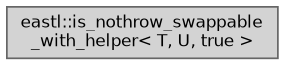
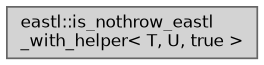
(142, 33) -> (132, 33)
